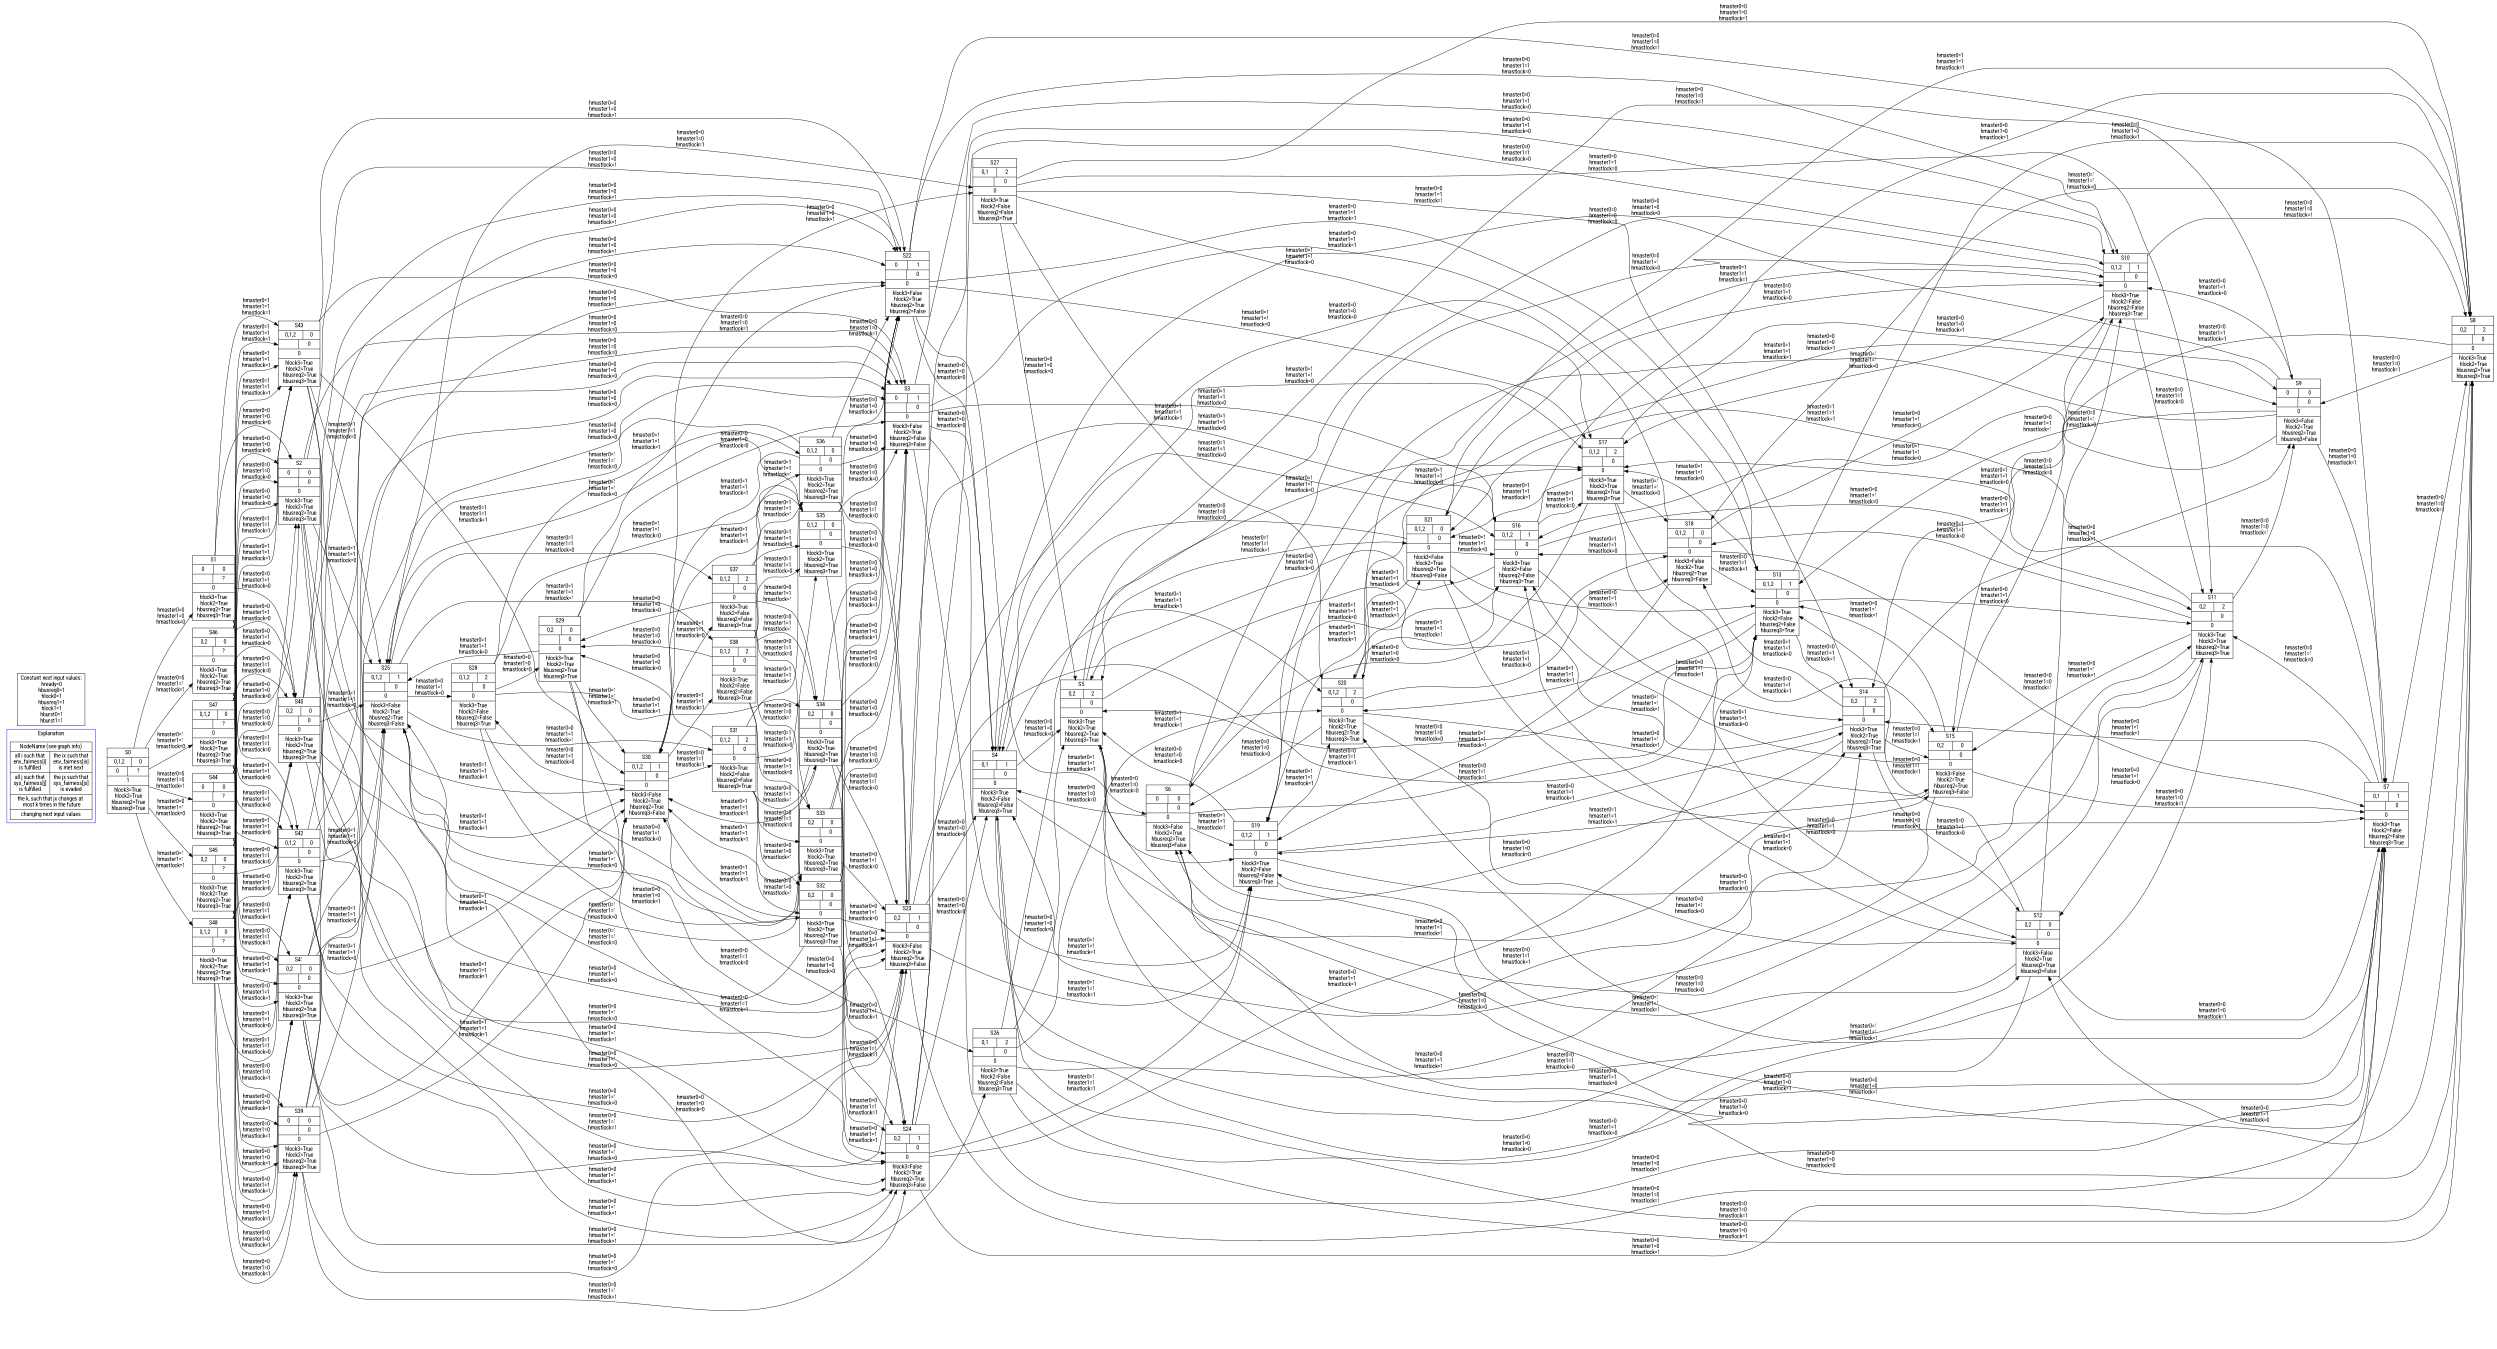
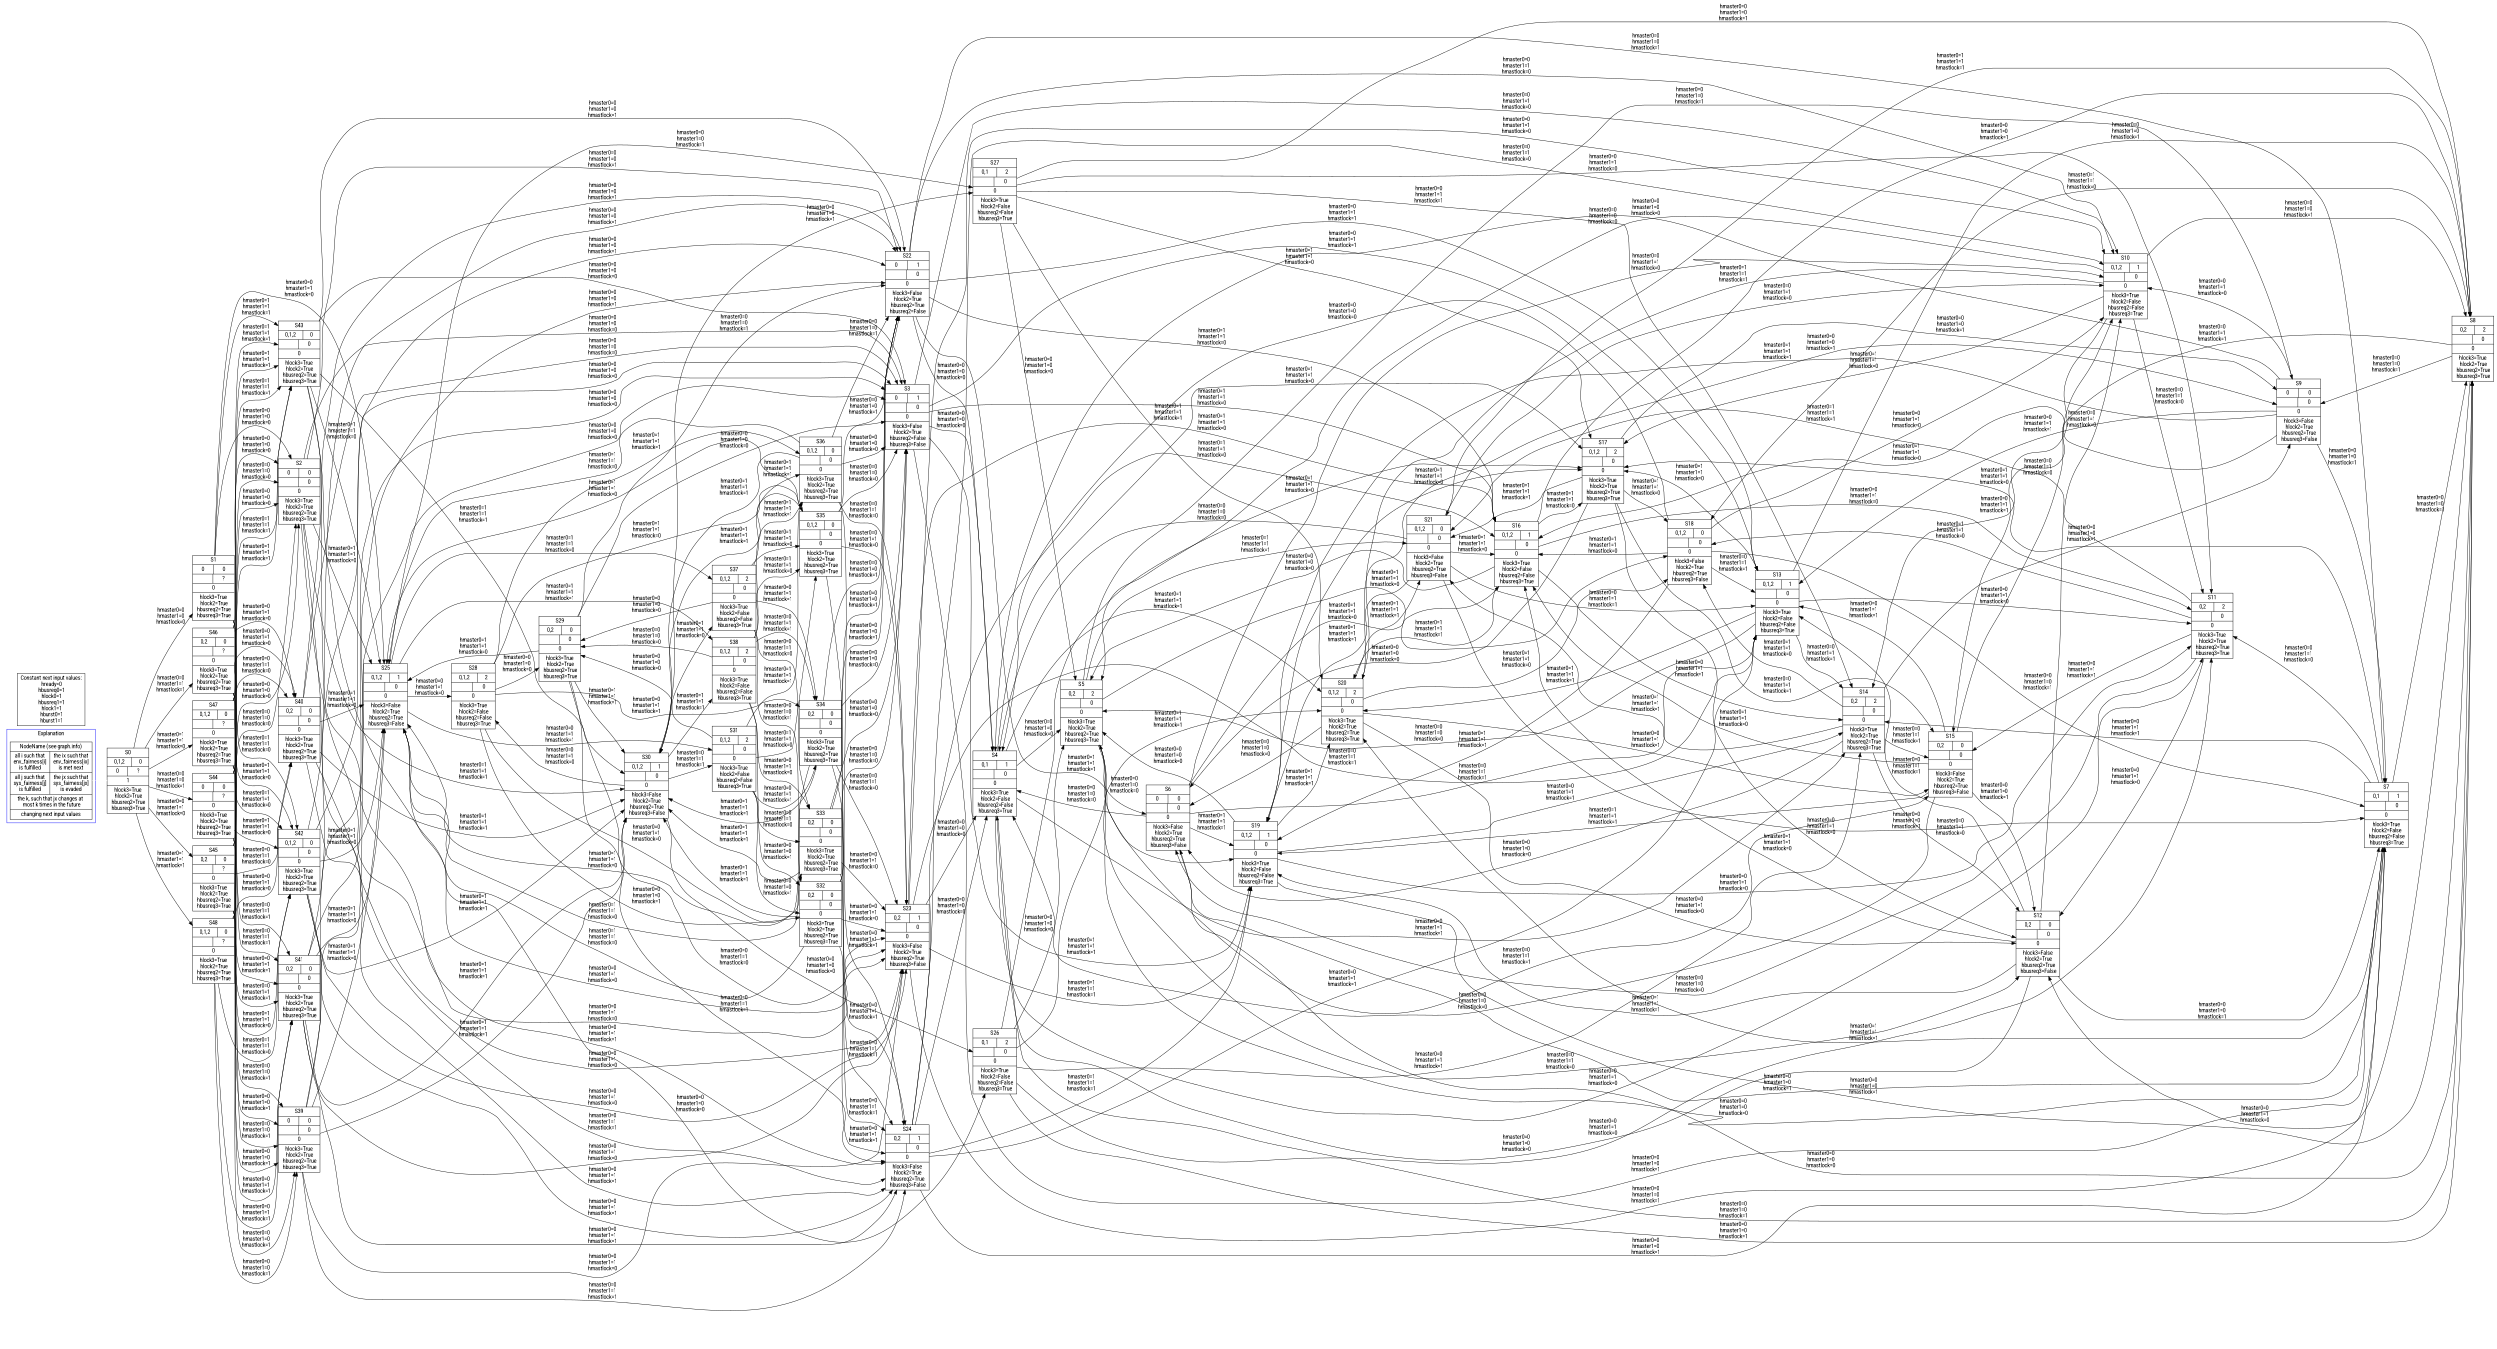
(1266, 333) -> (1232, 349)
(2273, 528) -> none
(283, 627) -> (308, 307)
(2164, 807) -> (2015, 839)
